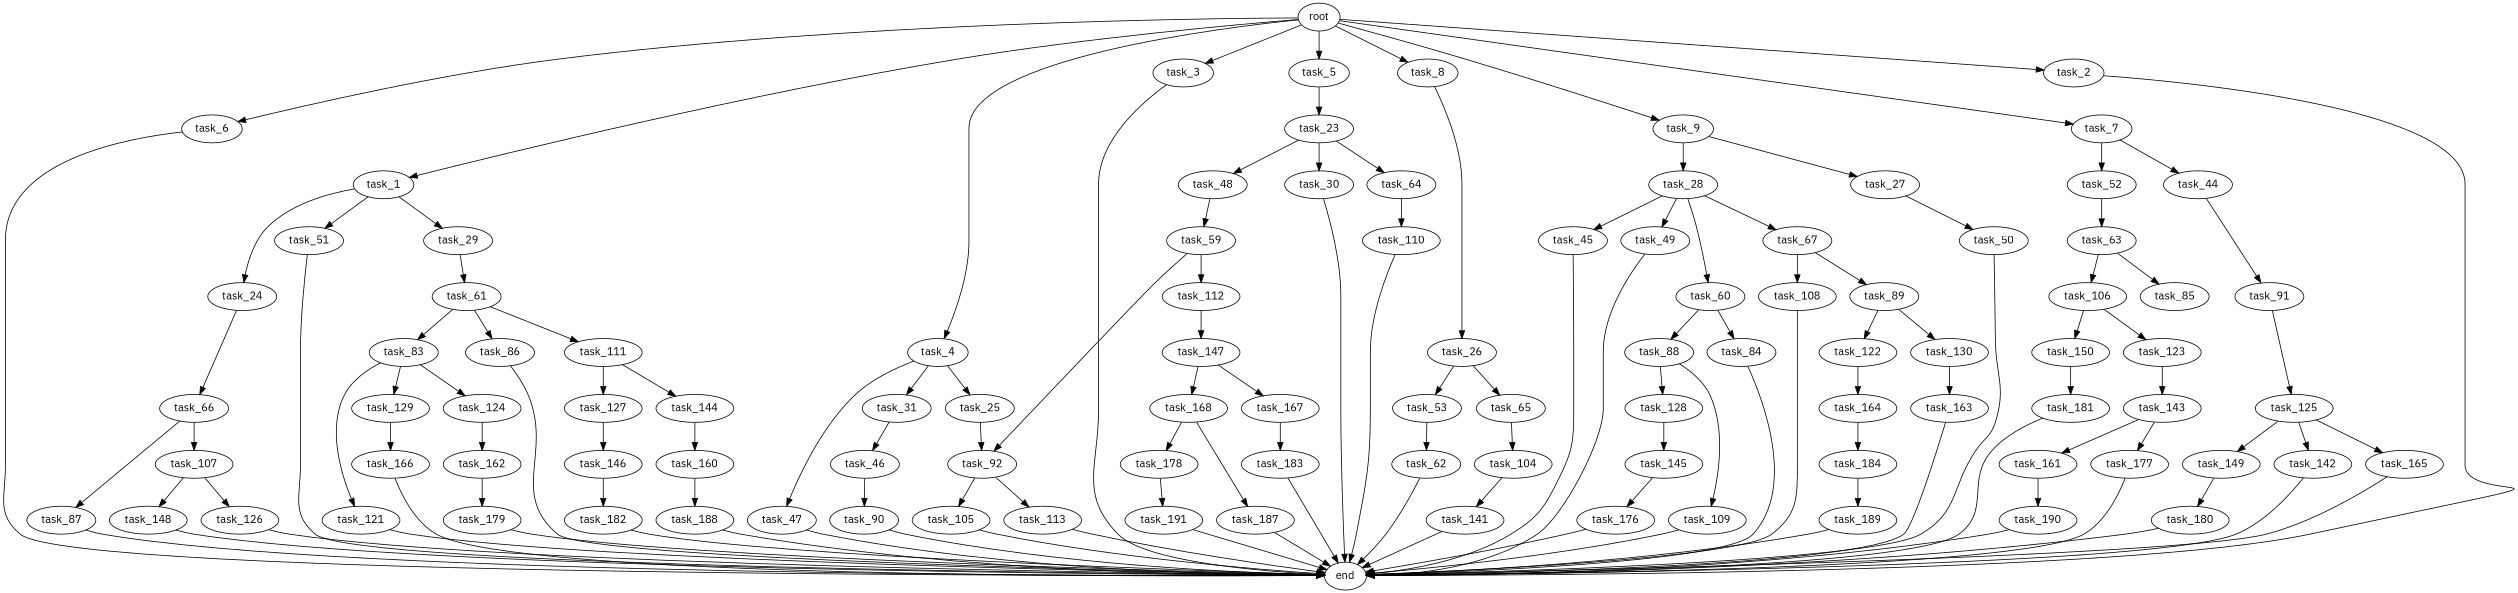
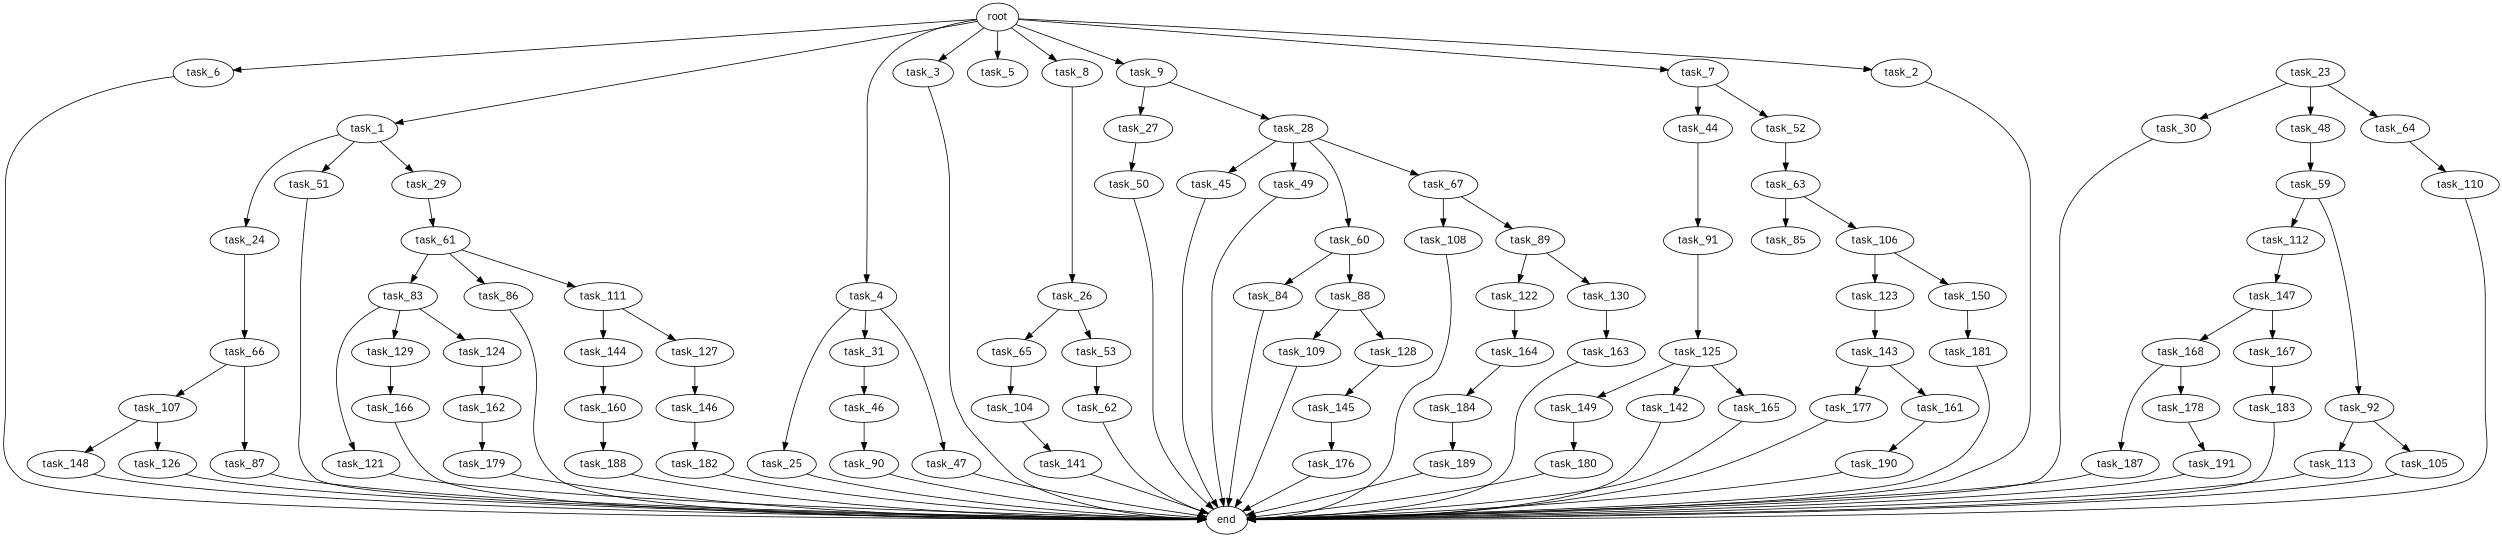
(1319, 97) -> none
(981, 433) -> (1001, 505)
